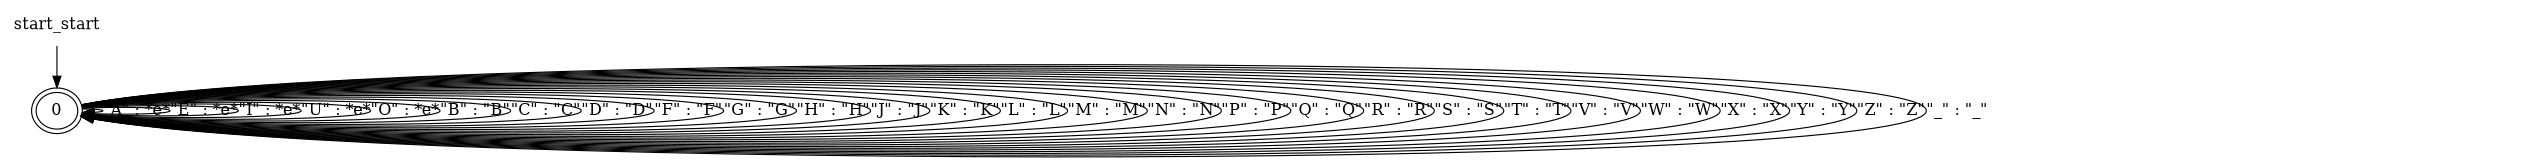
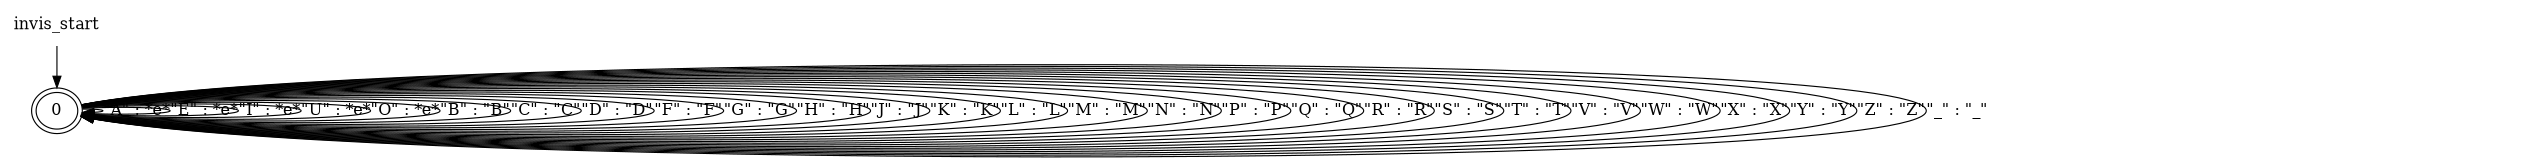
(57, 25) -> (57, 25)
